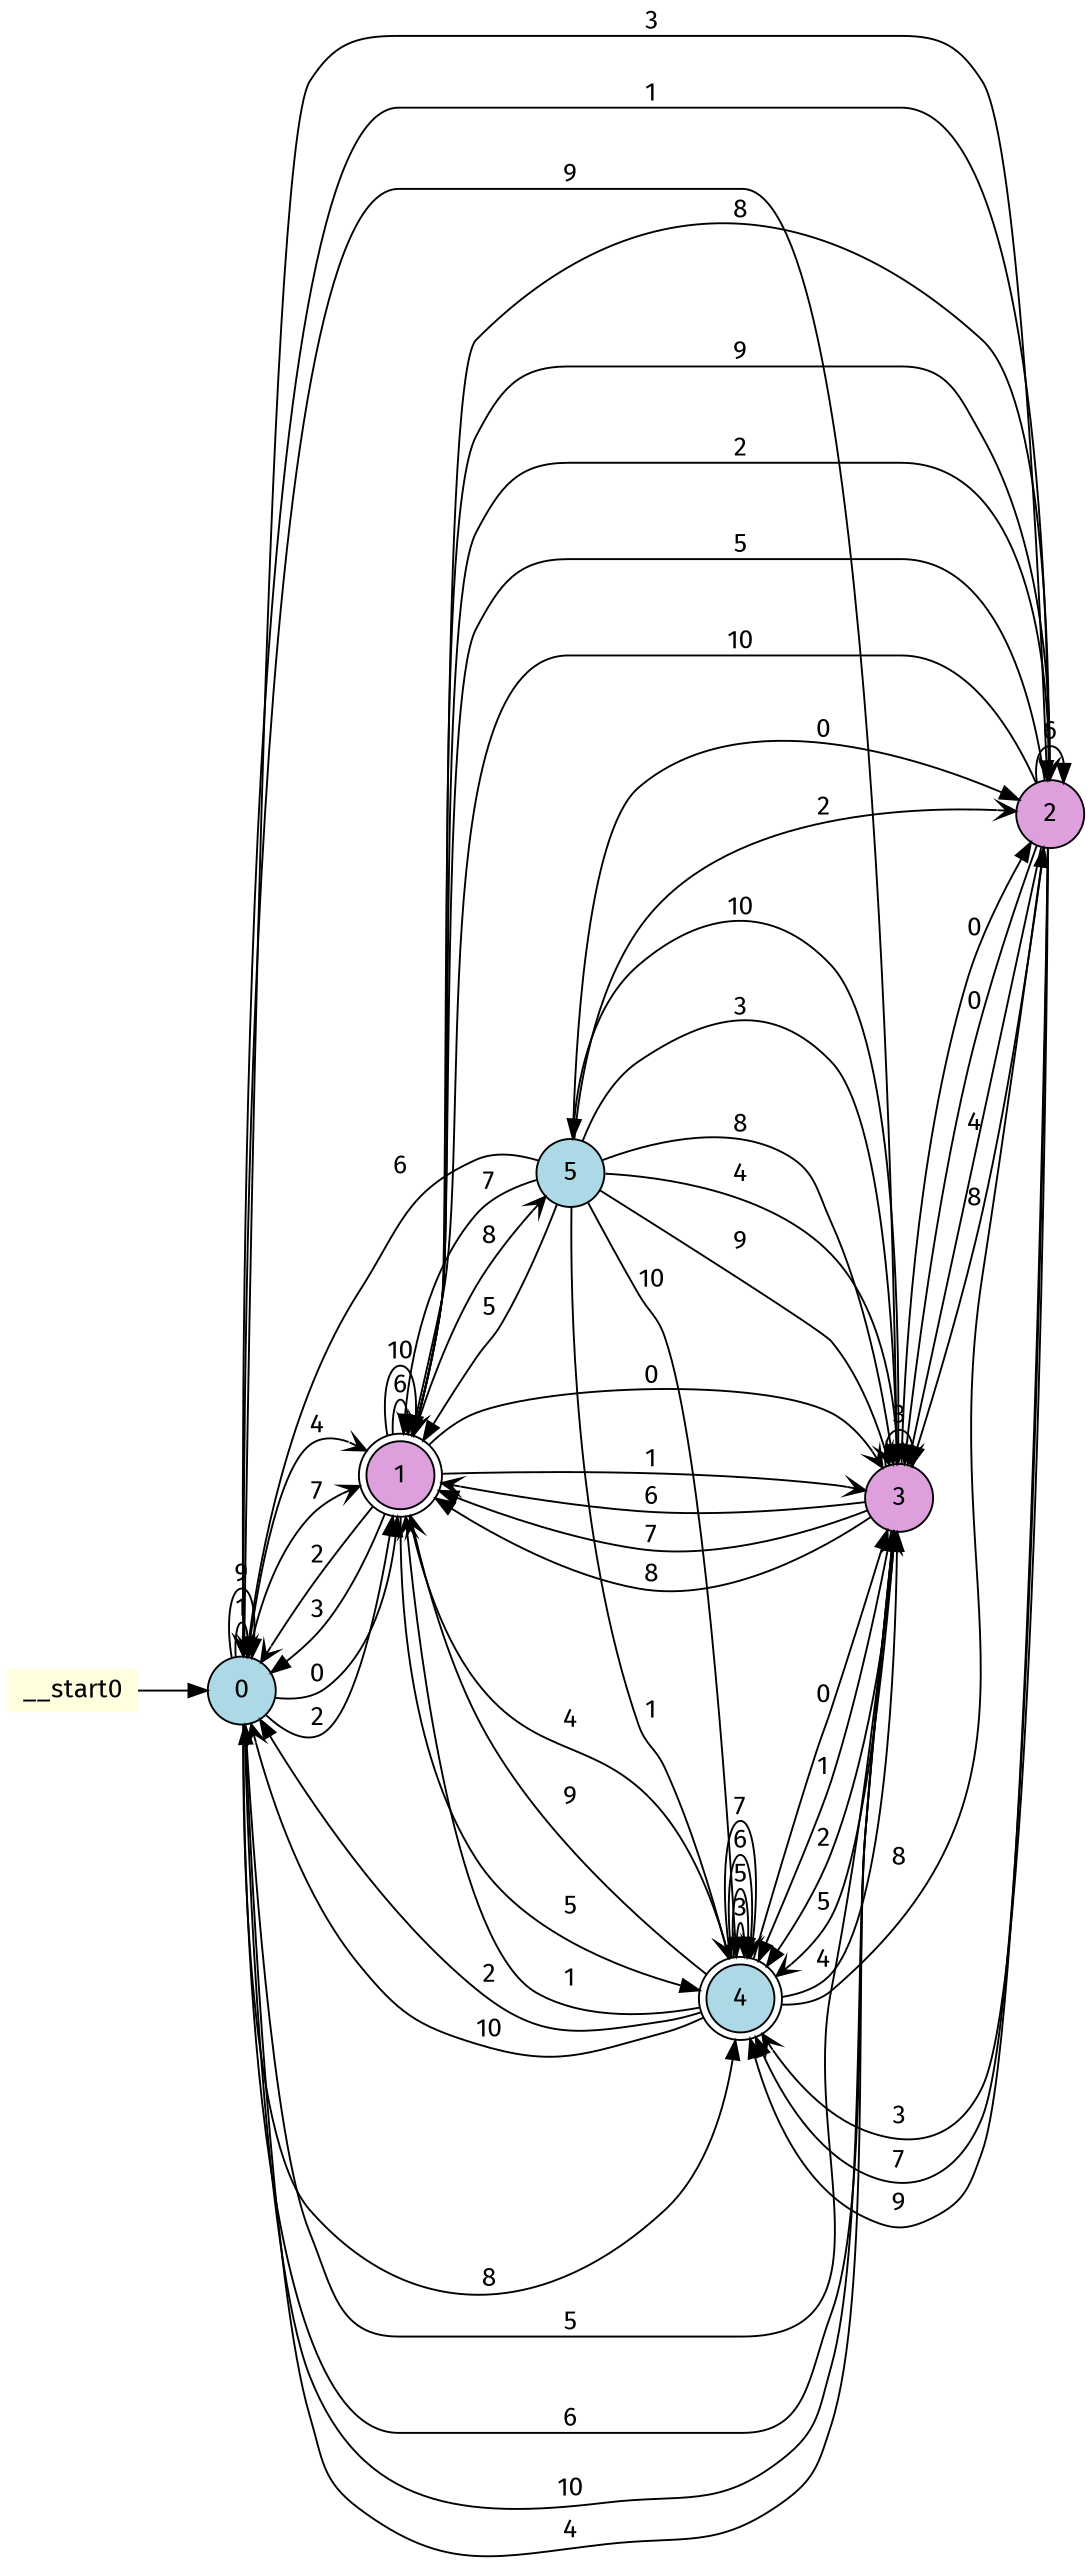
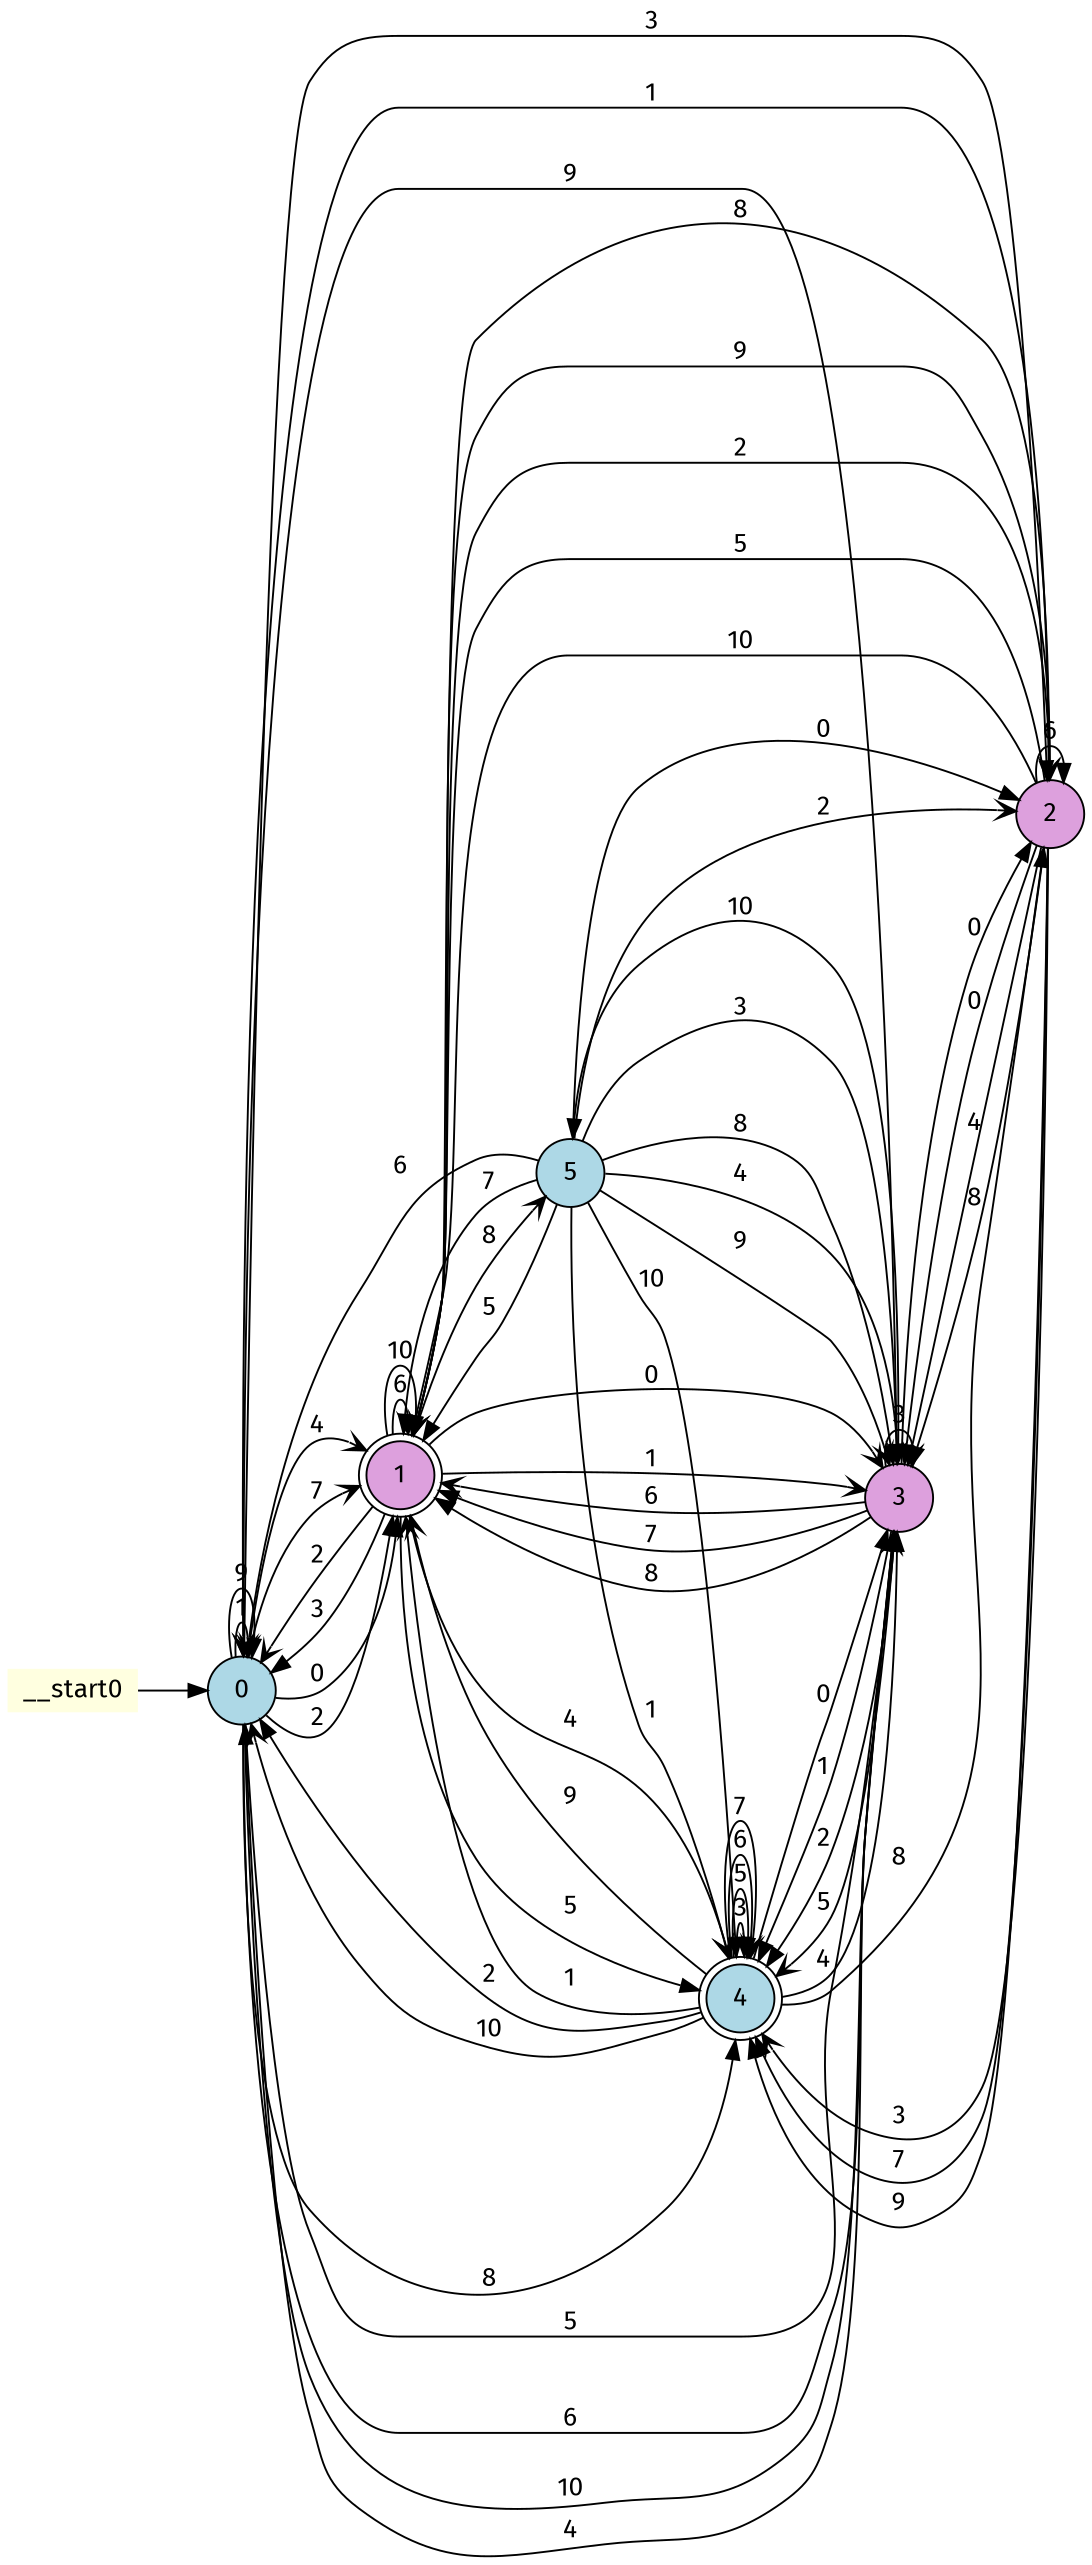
(330, 1345) -> (330, 1345)
